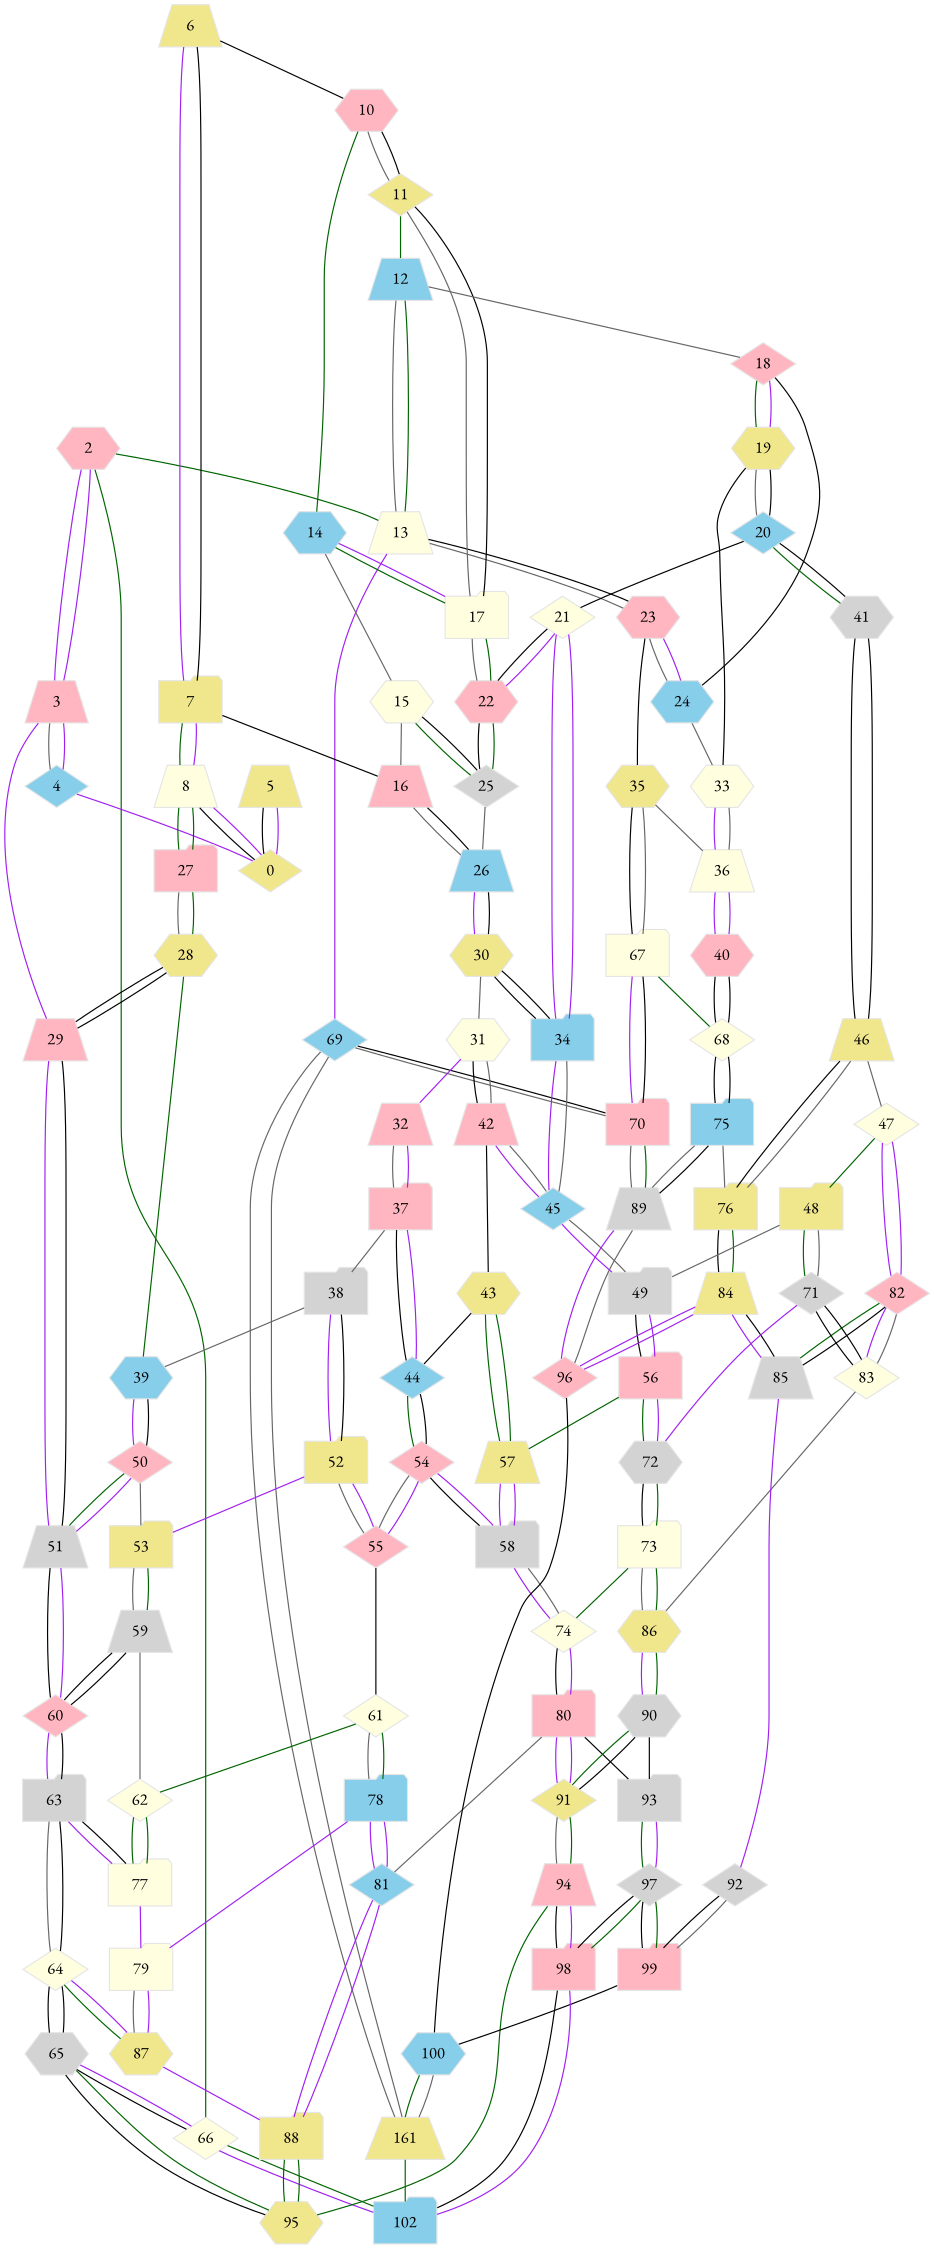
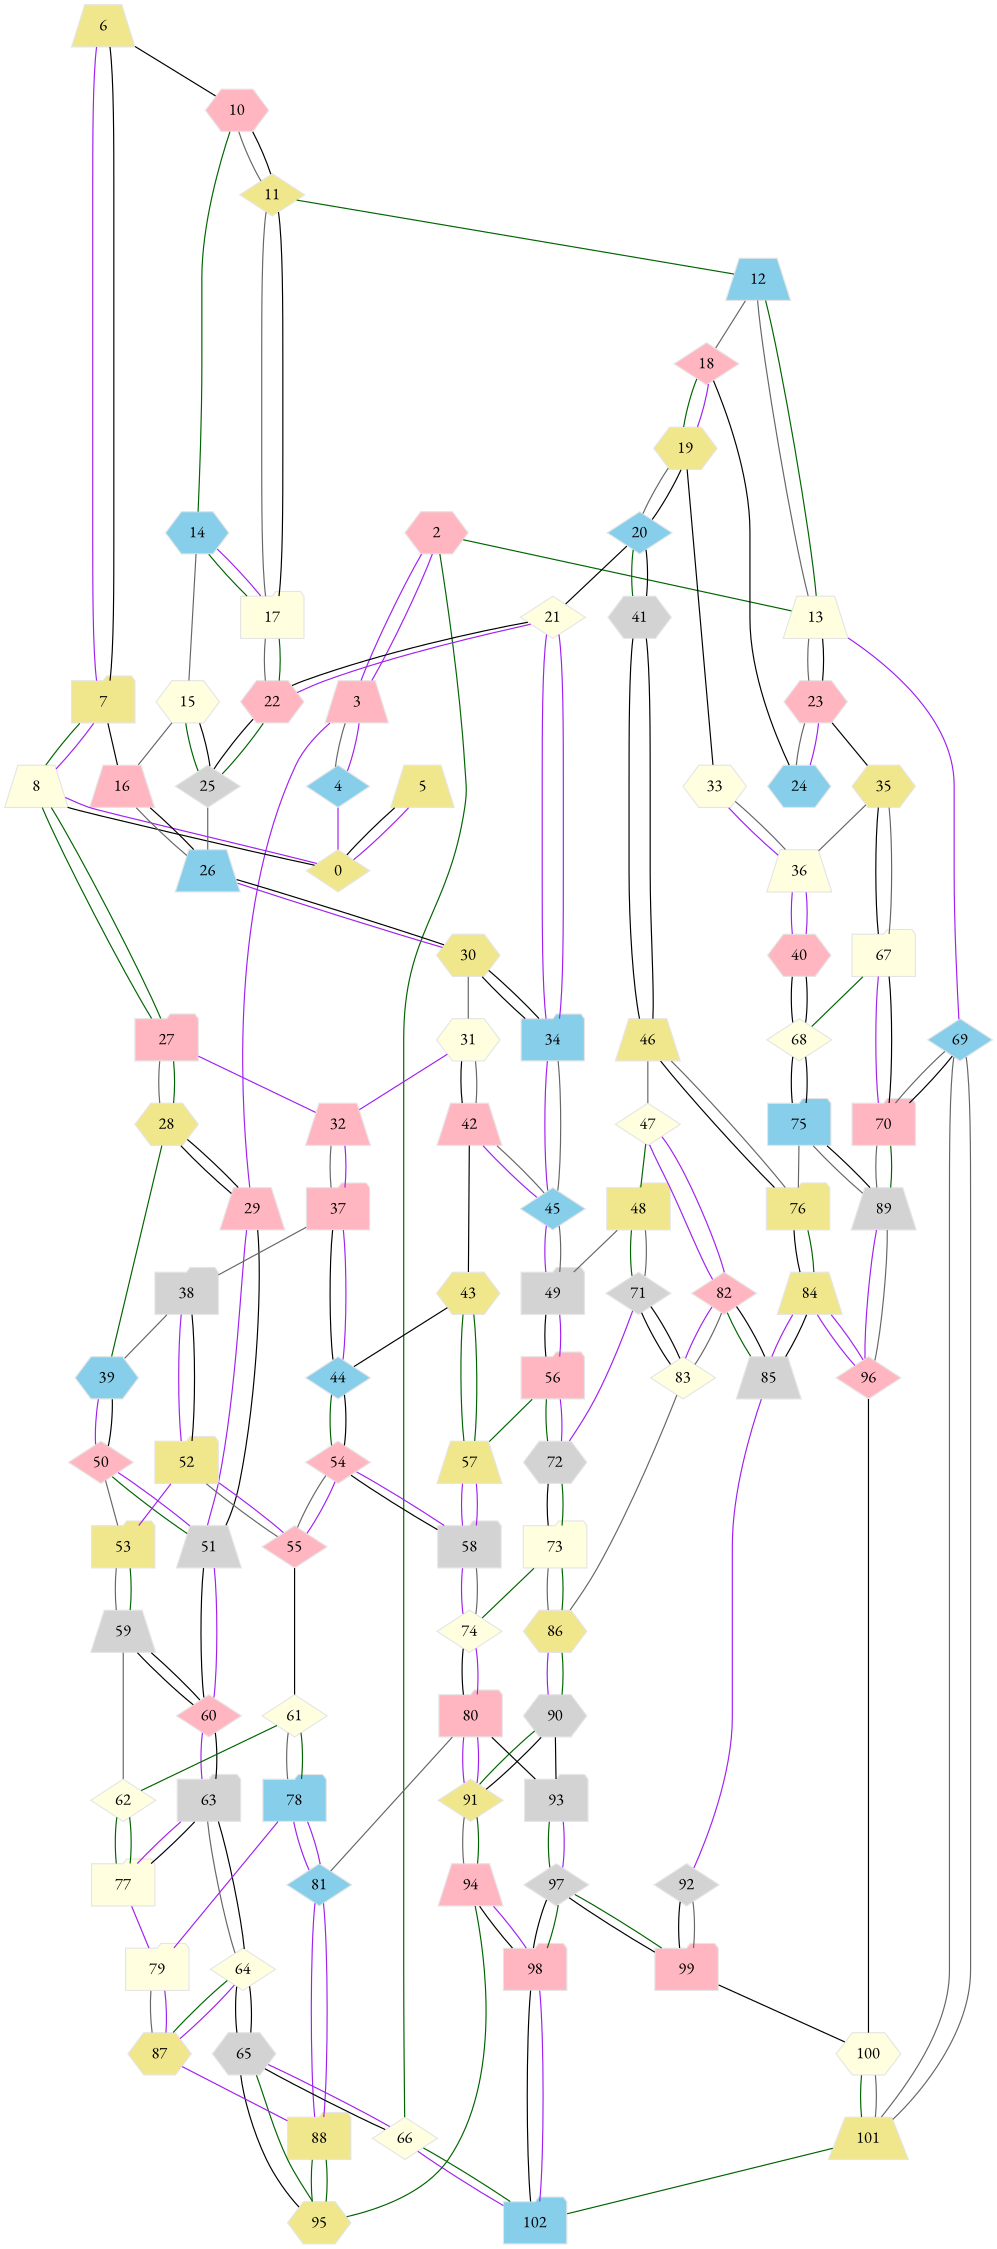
(702, 744) -> none
none -> (257, 1084)
(433, 2054) -> (868, 2054)
(405, 2138) -> (868, 2138)
